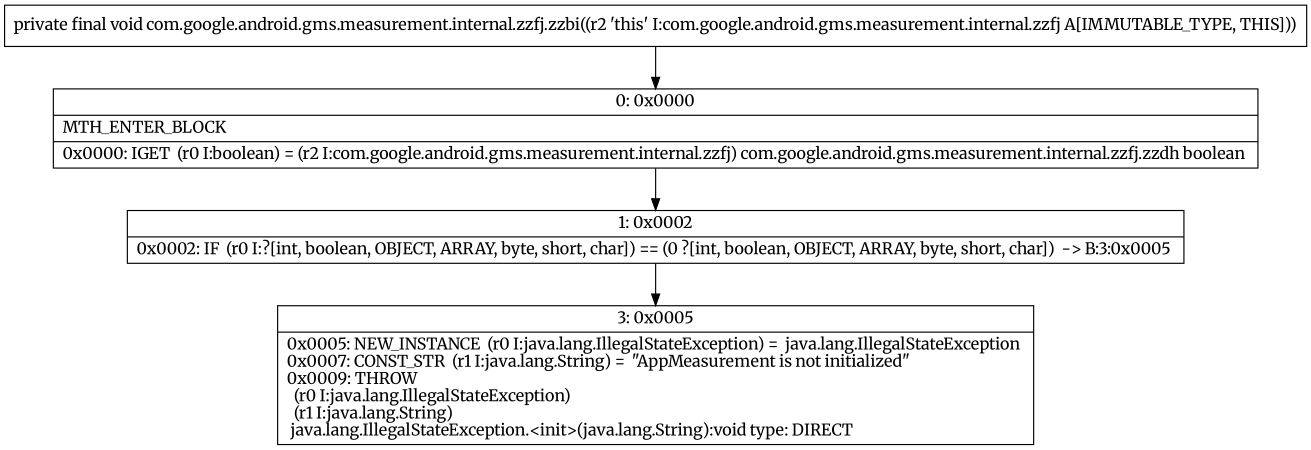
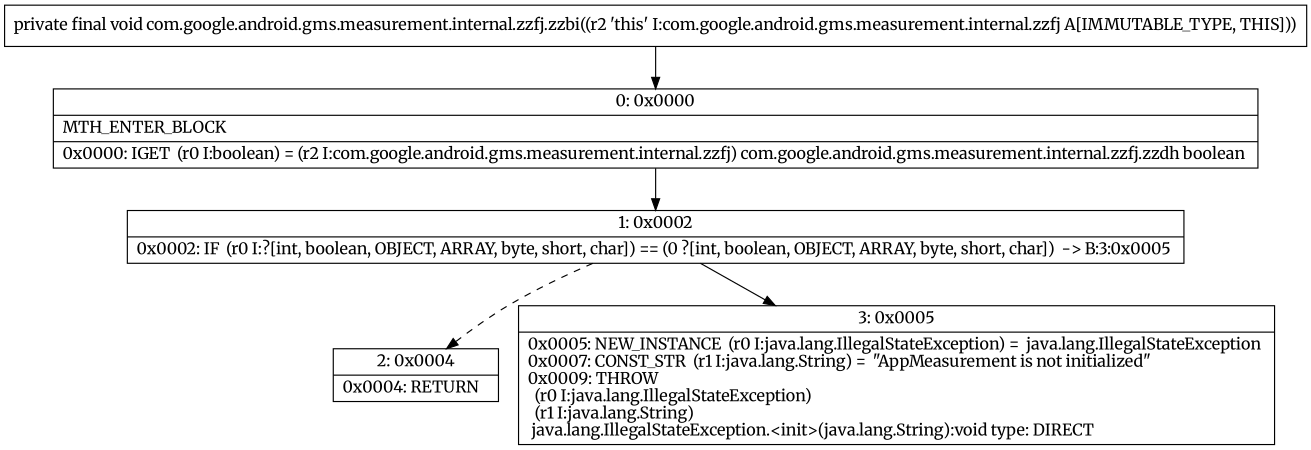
none -> (416, 375)
